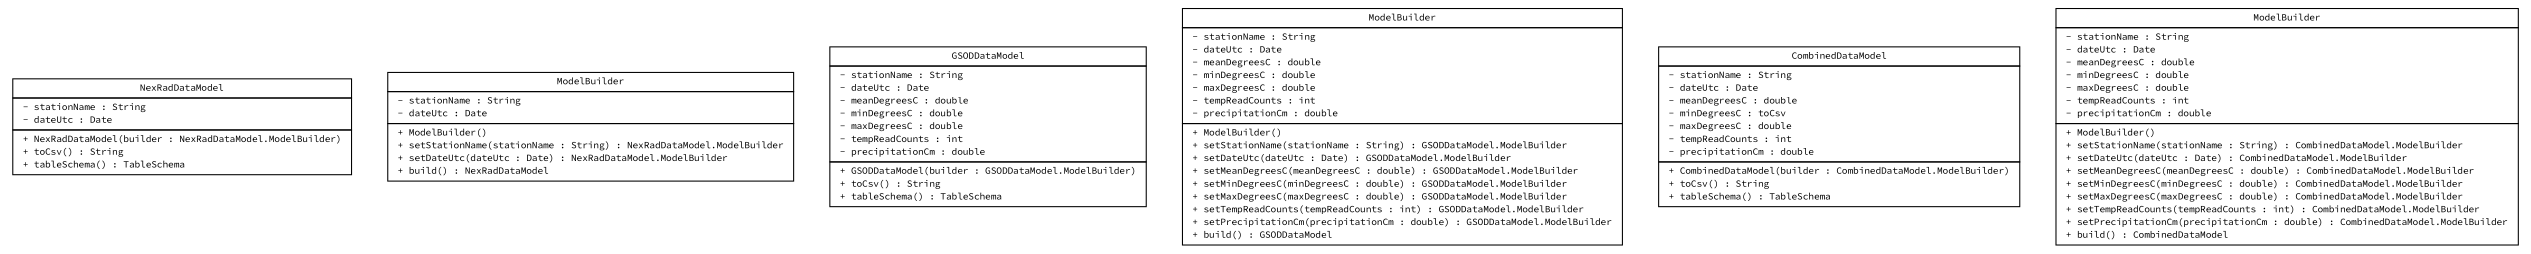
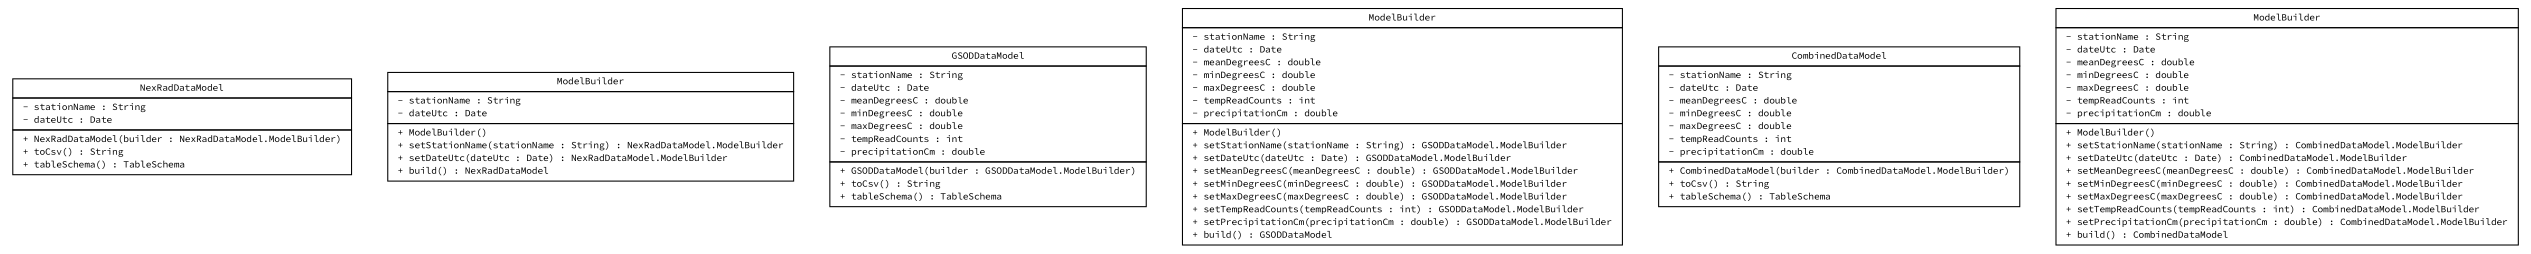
(1727, 113) -> (1731, 113)
